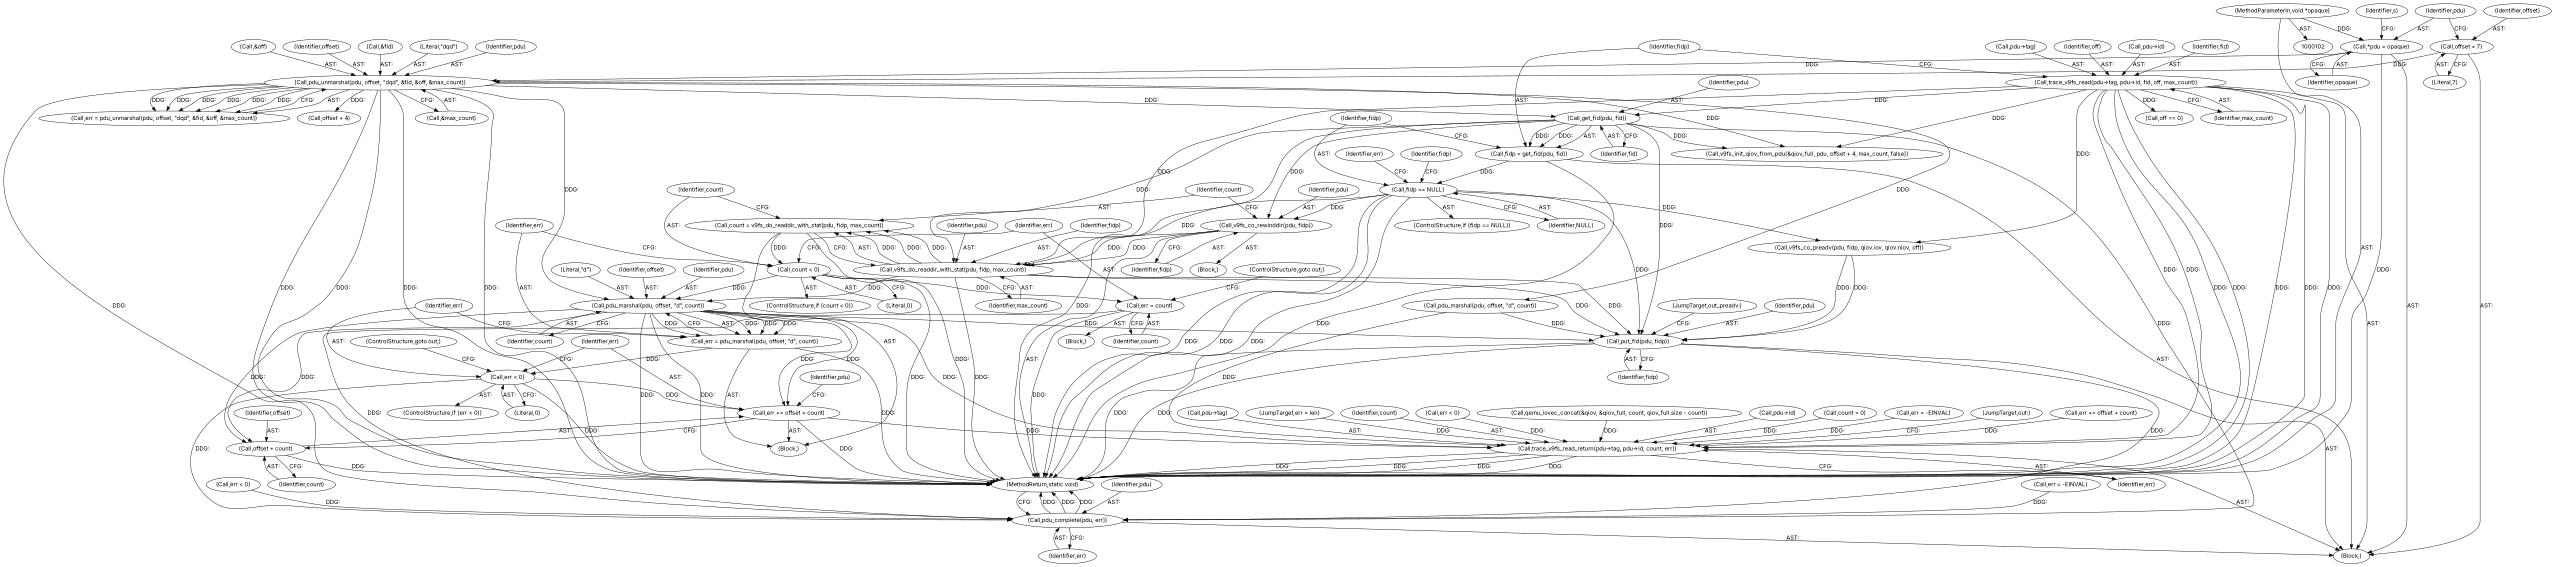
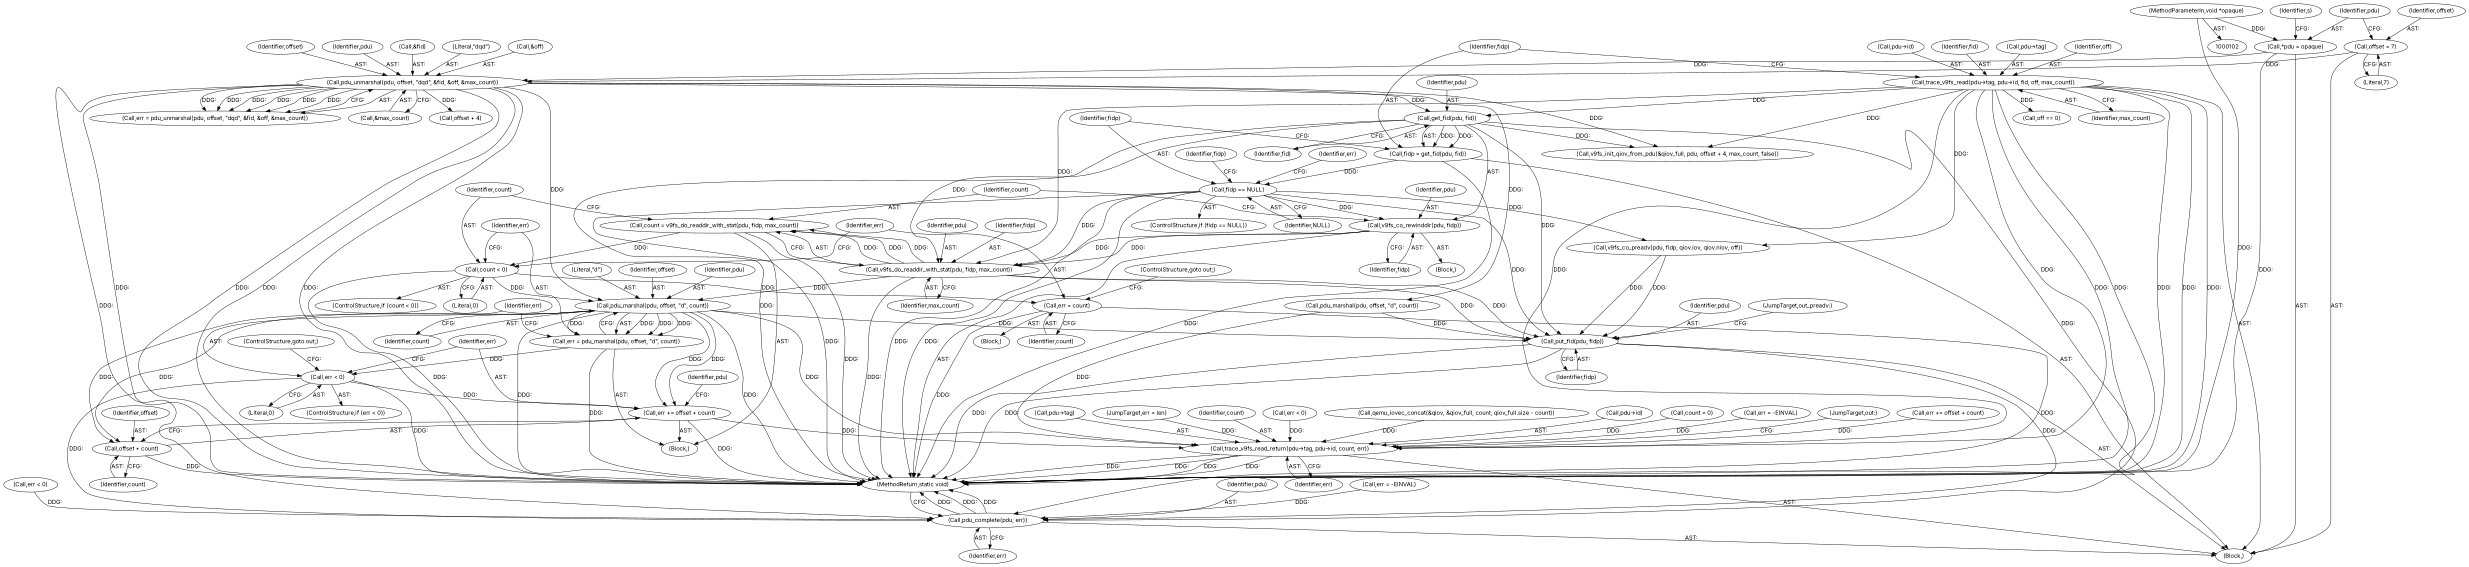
(2333, 83) -> none
(1298, 172) -> (1494, 172)
(2368, 248) -> (2246, 248)
